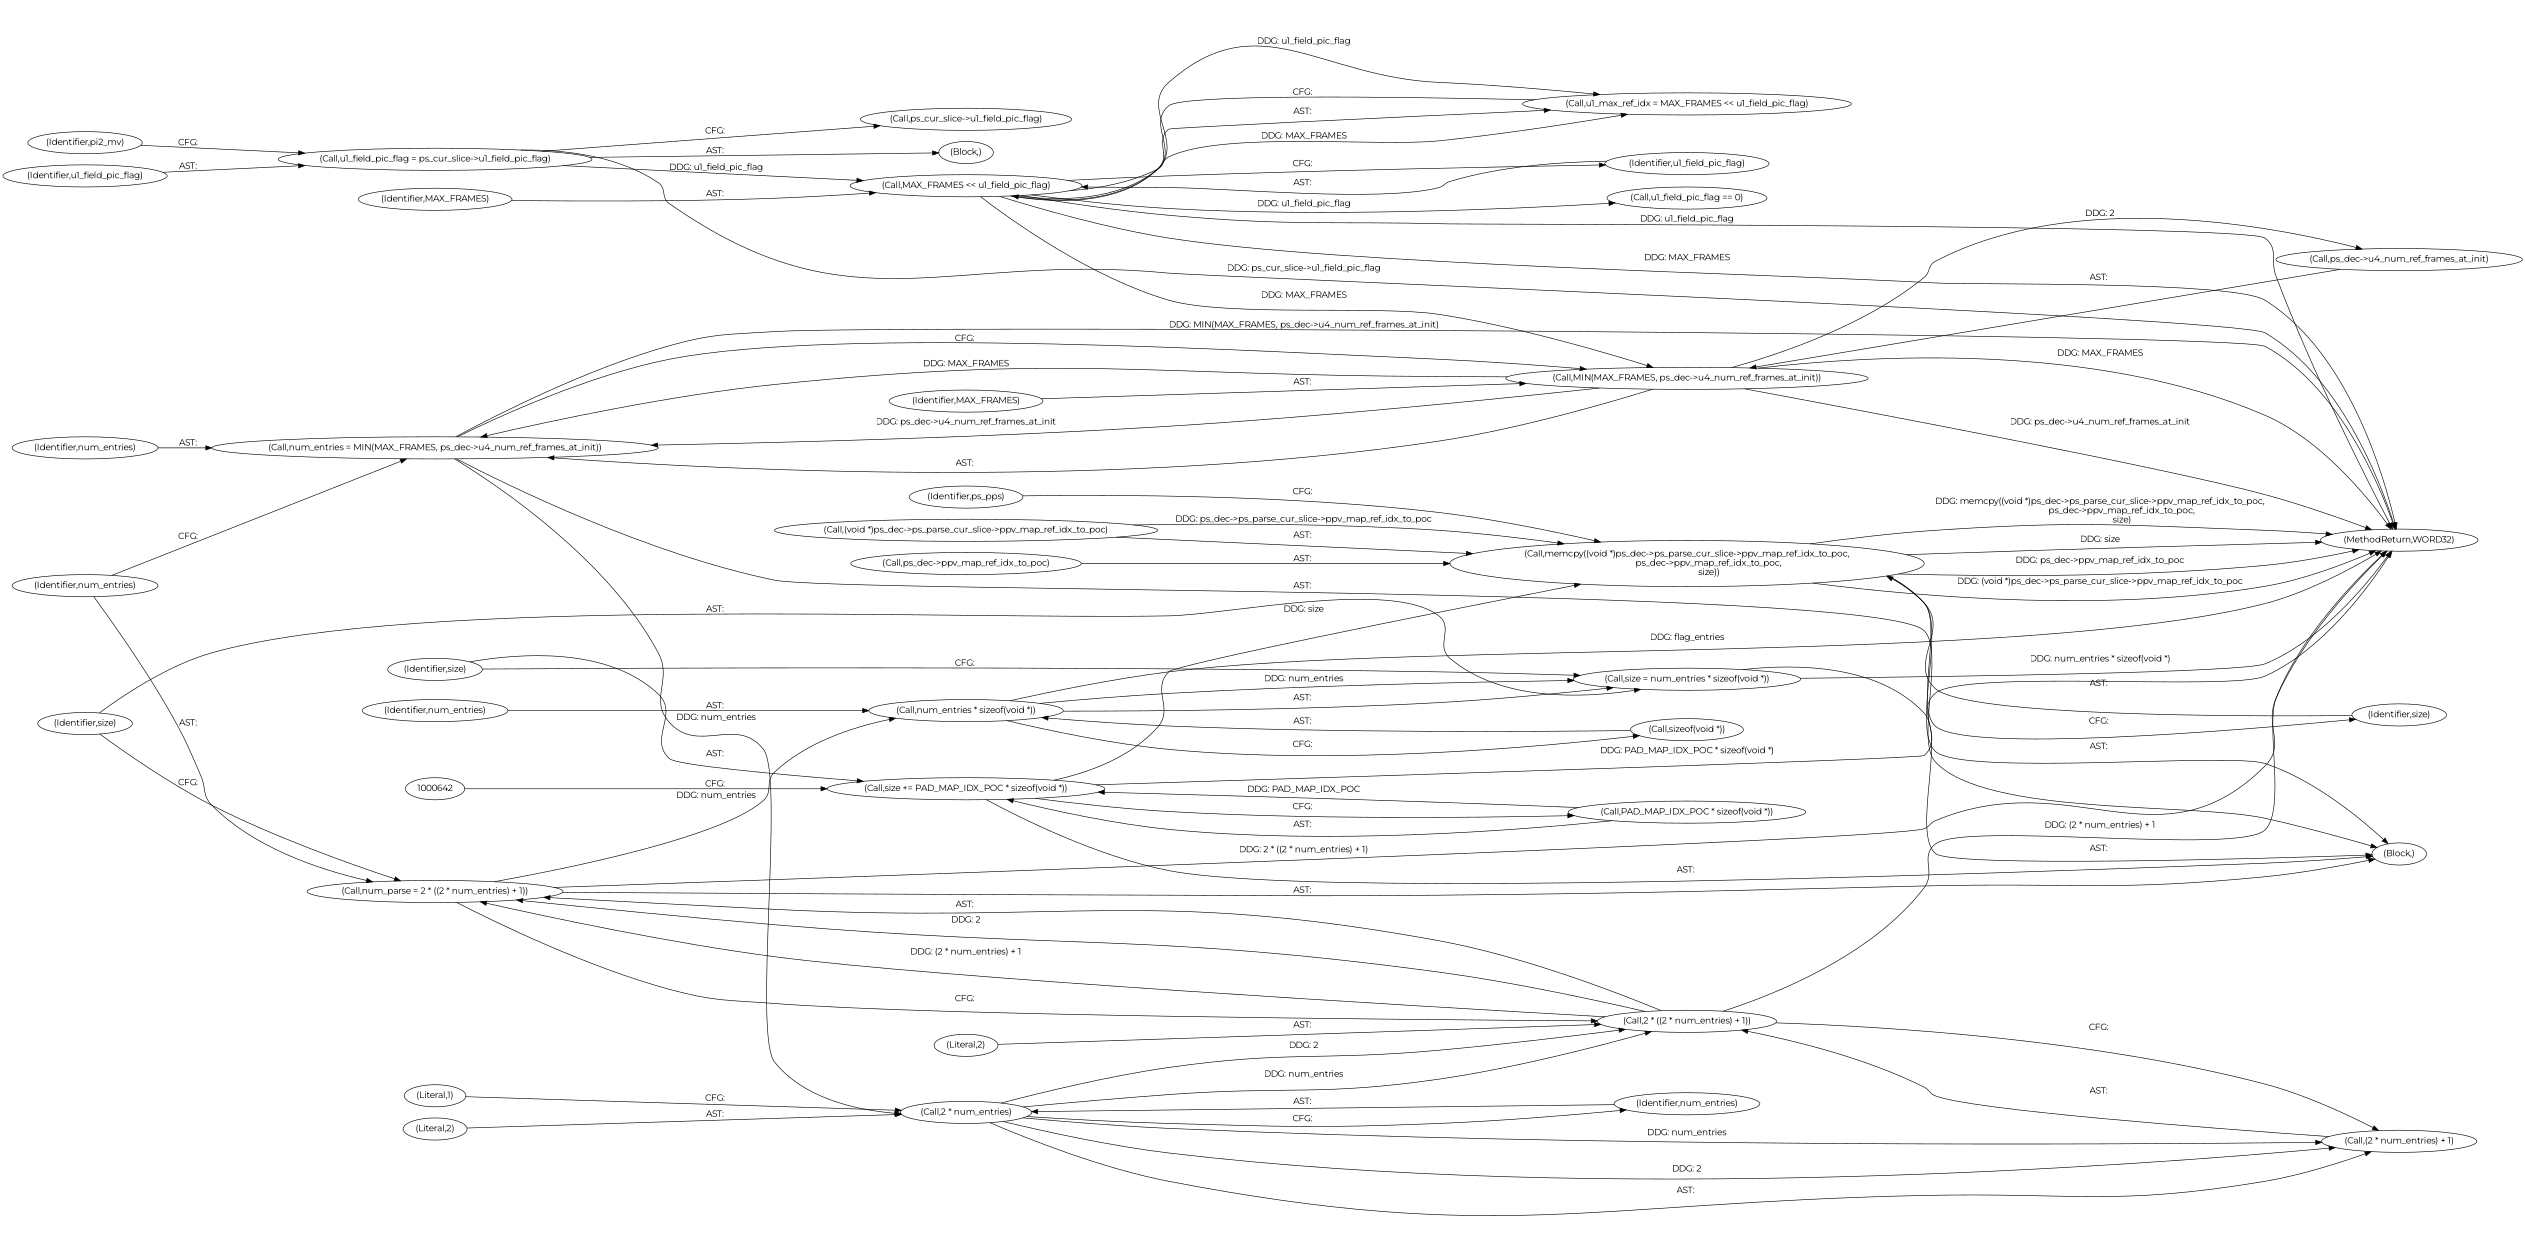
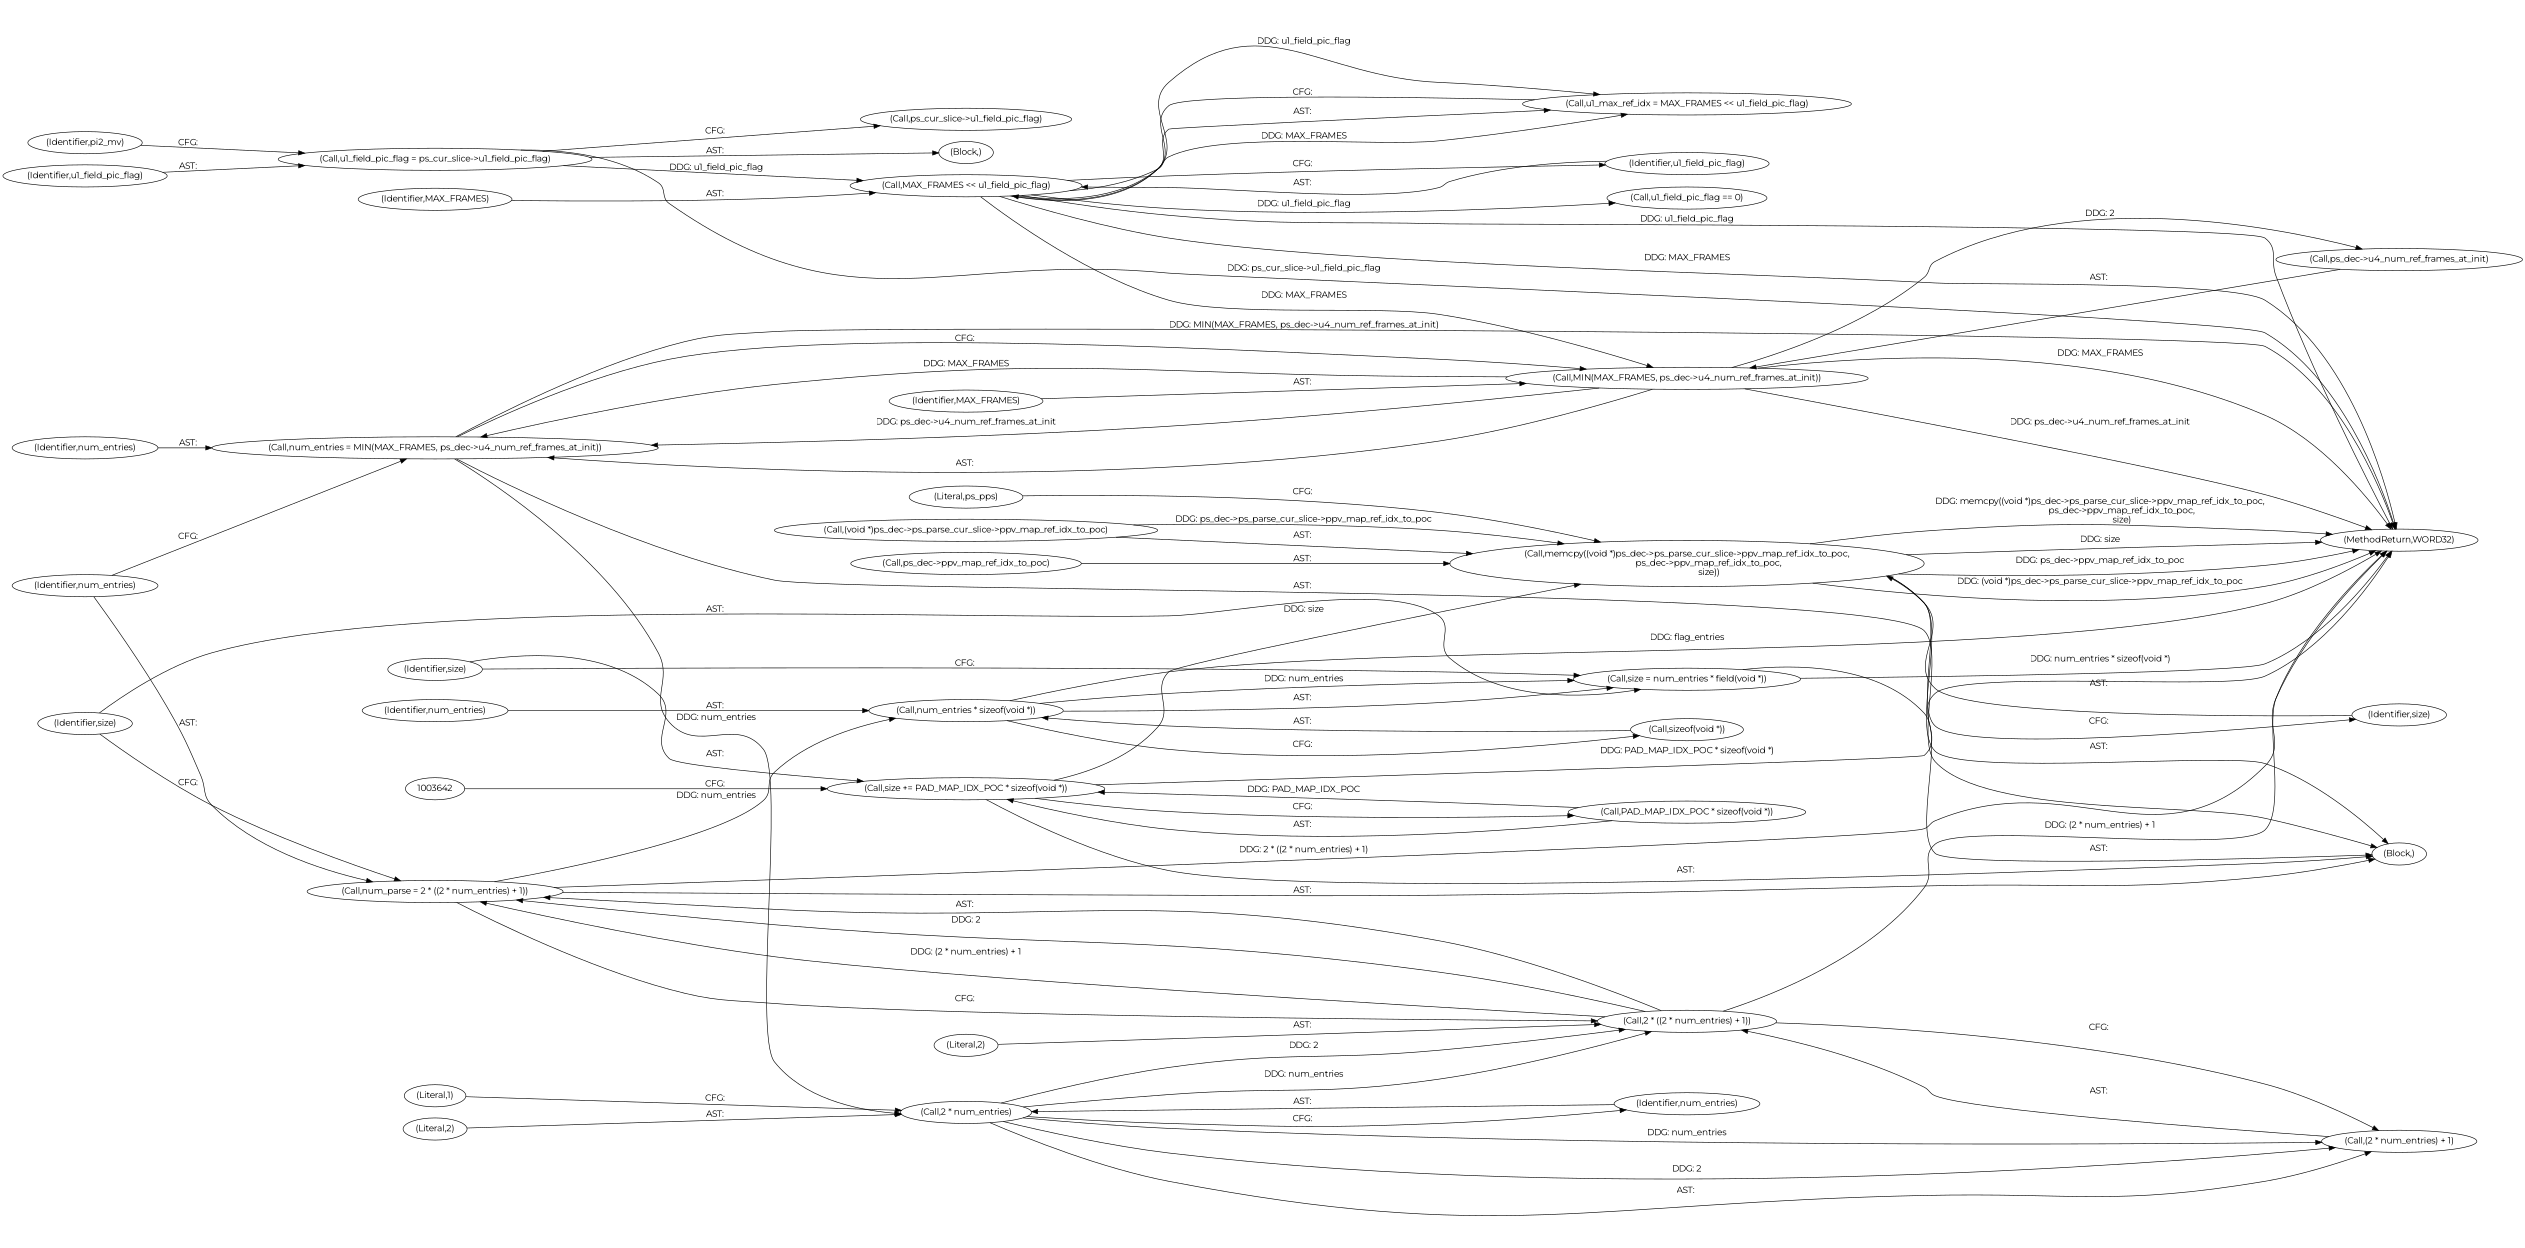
(966, 497) -> (966, 497)
(1687, 679) -> (1687, 679)
(435, 789) -> (435, 789)
